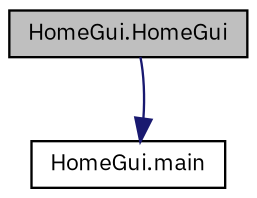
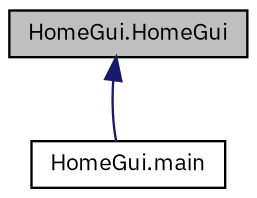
(144, 88) -> (113, 111)
